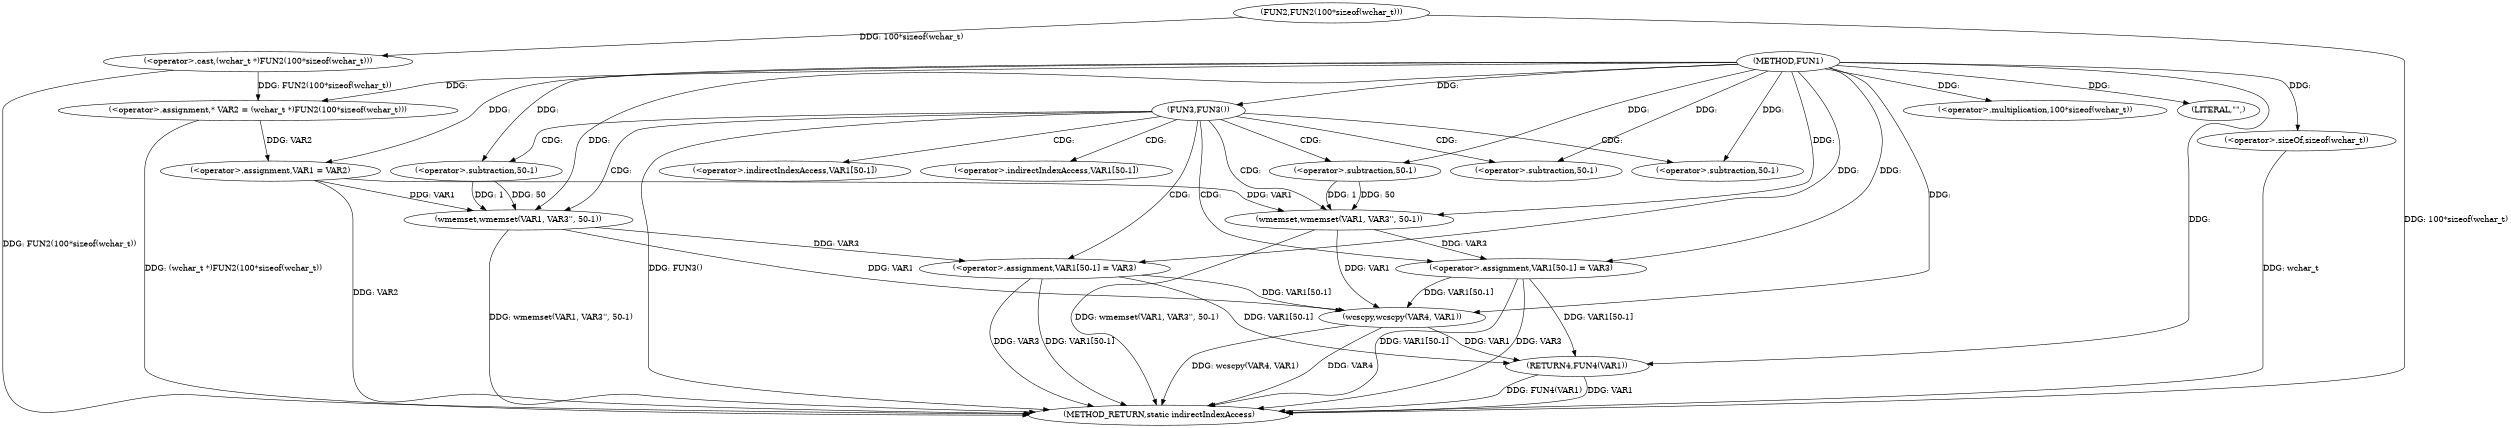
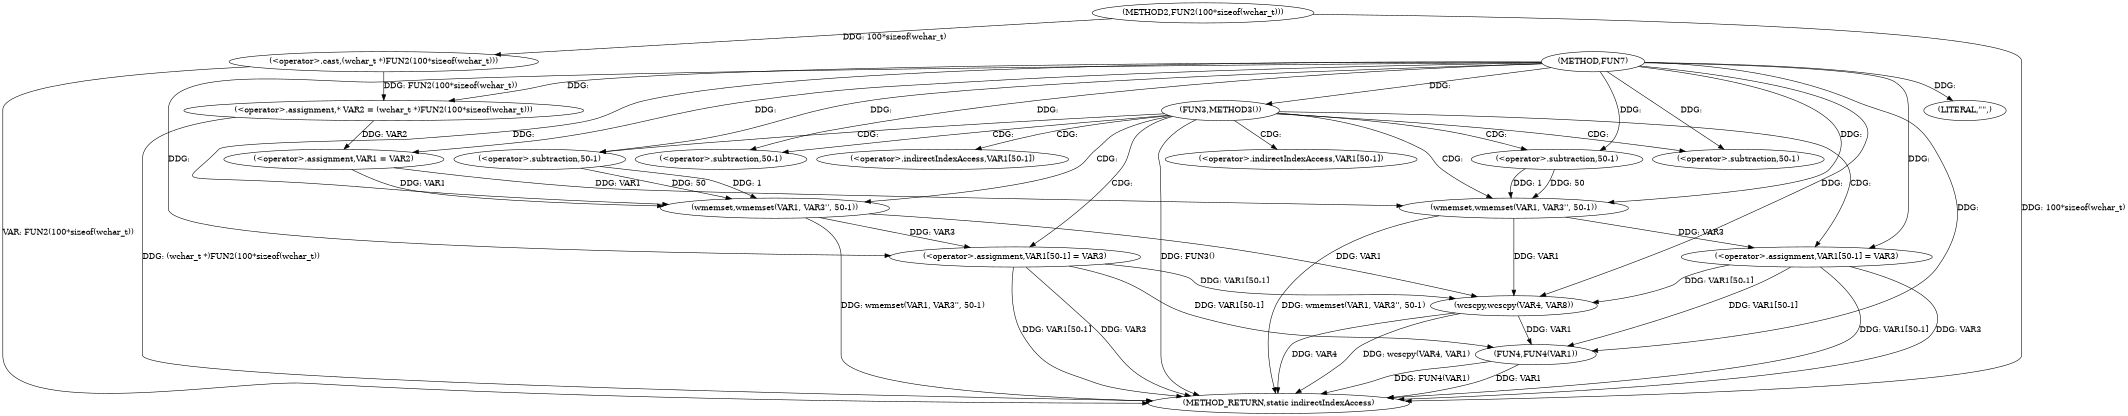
(1332, 13) -> (1203, 13)
(1788, 62) -> (1593, 62)
(1199, 111) -> (1220, 111)
(2035, 111) -> none
(2297, 141) -> none
(70, 244) -> (68, 233)
(1402, 318) -> (1514, 306)
(1577, 366) -> (1536, 355)
(597, 403) -> none
